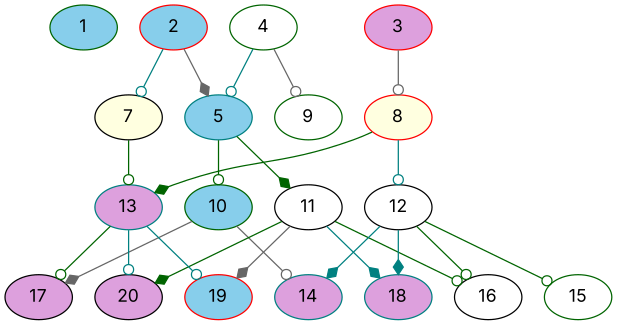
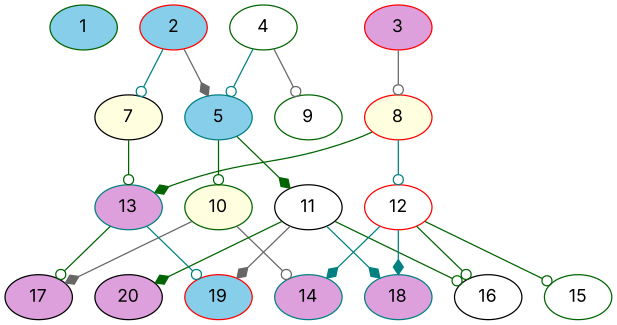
(219, 207) -> (219, 207)
(398, 207) -> (398, 207)
(129, 244) -> none
